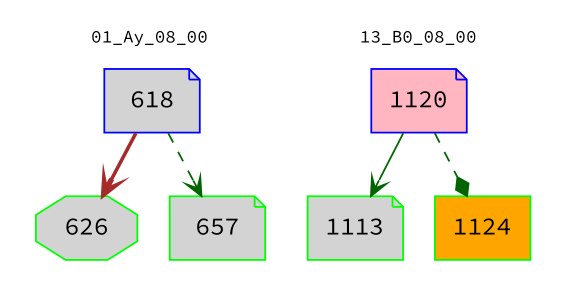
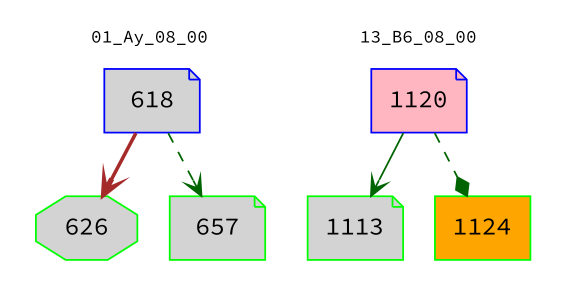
(419, 38) -> (419, 38)
